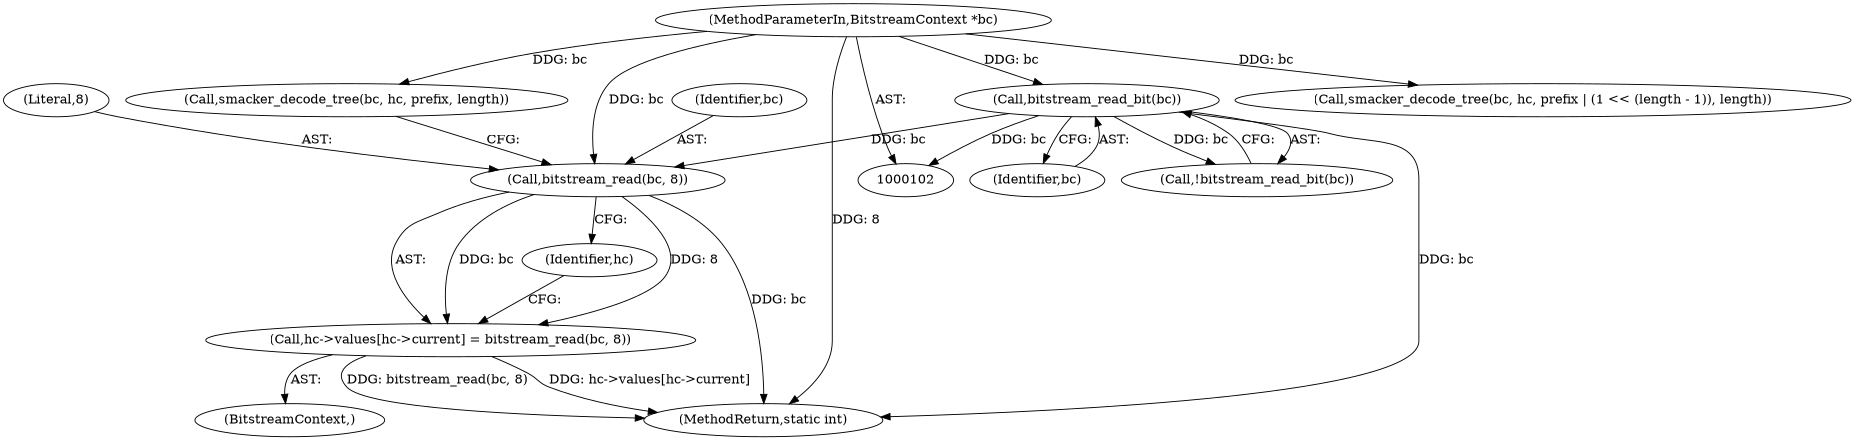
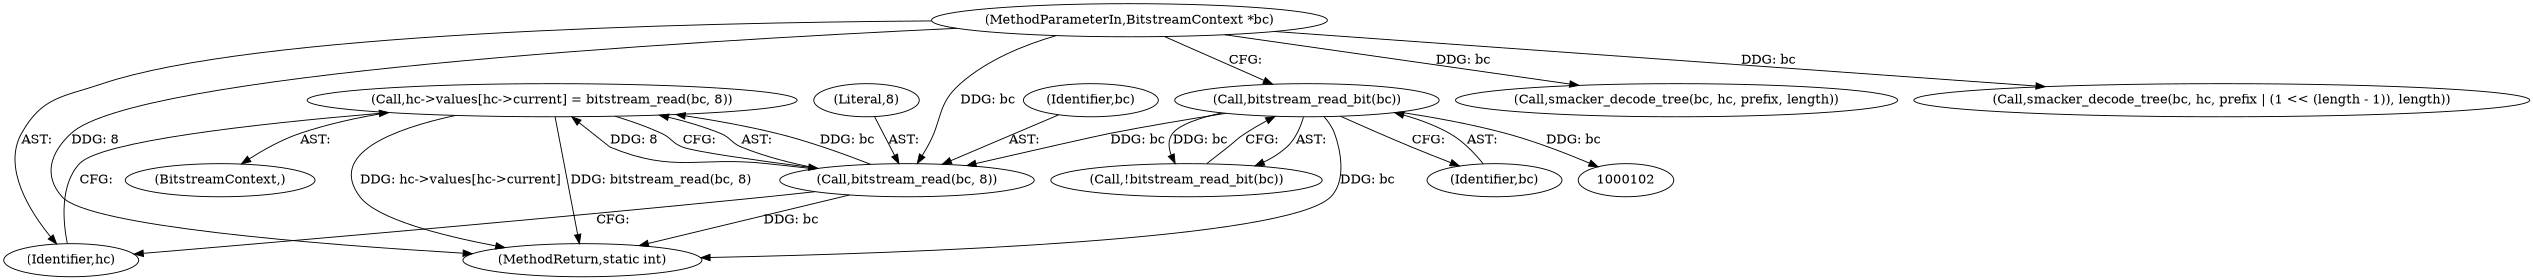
(1012, 60) -> (1248, 60)
(871, 97) -> (409, 39)
(469, 139) -> (708, 153)
